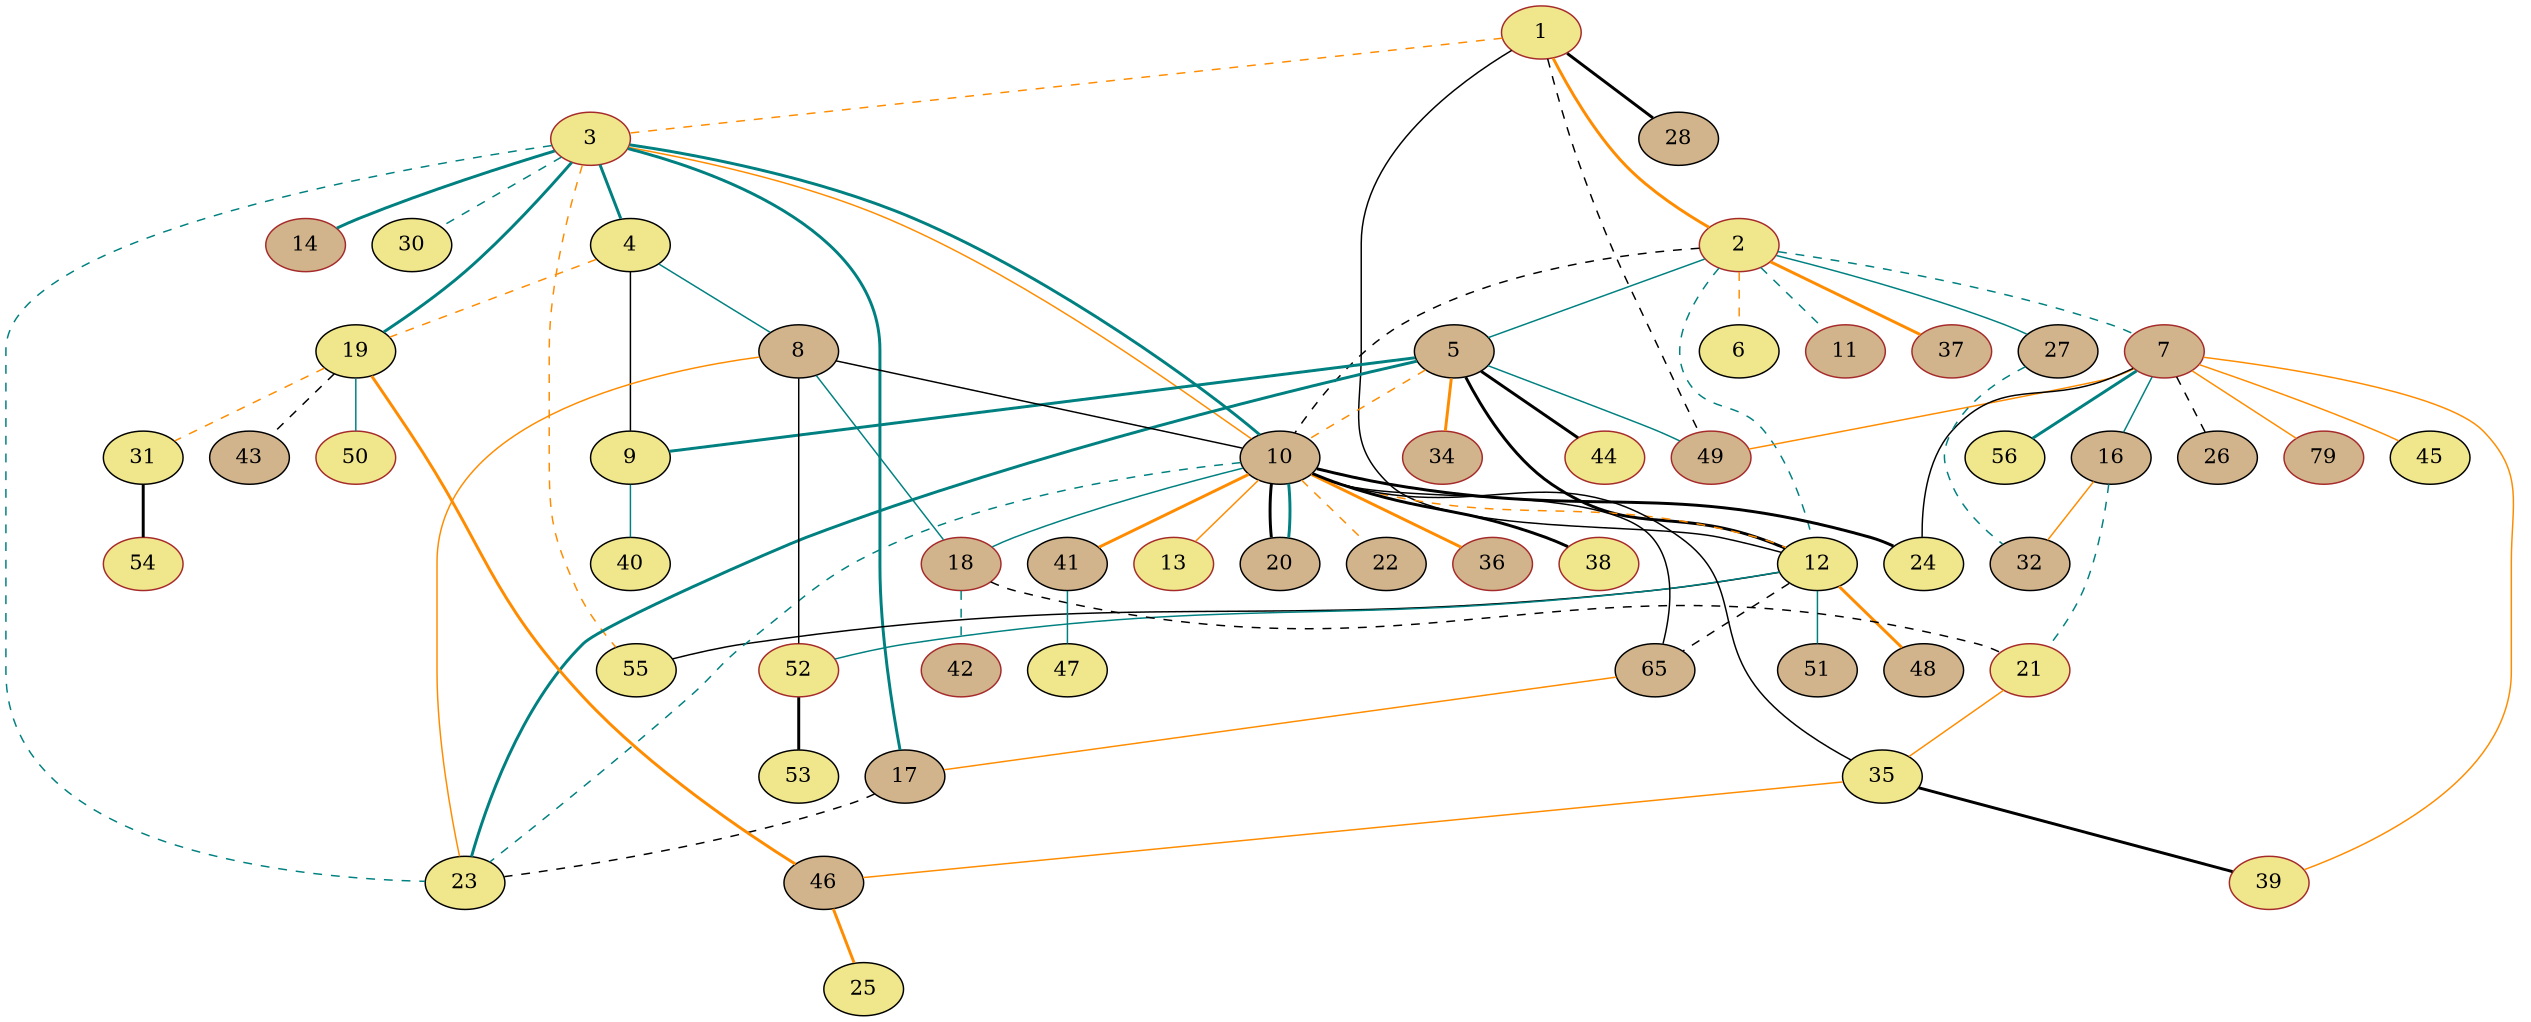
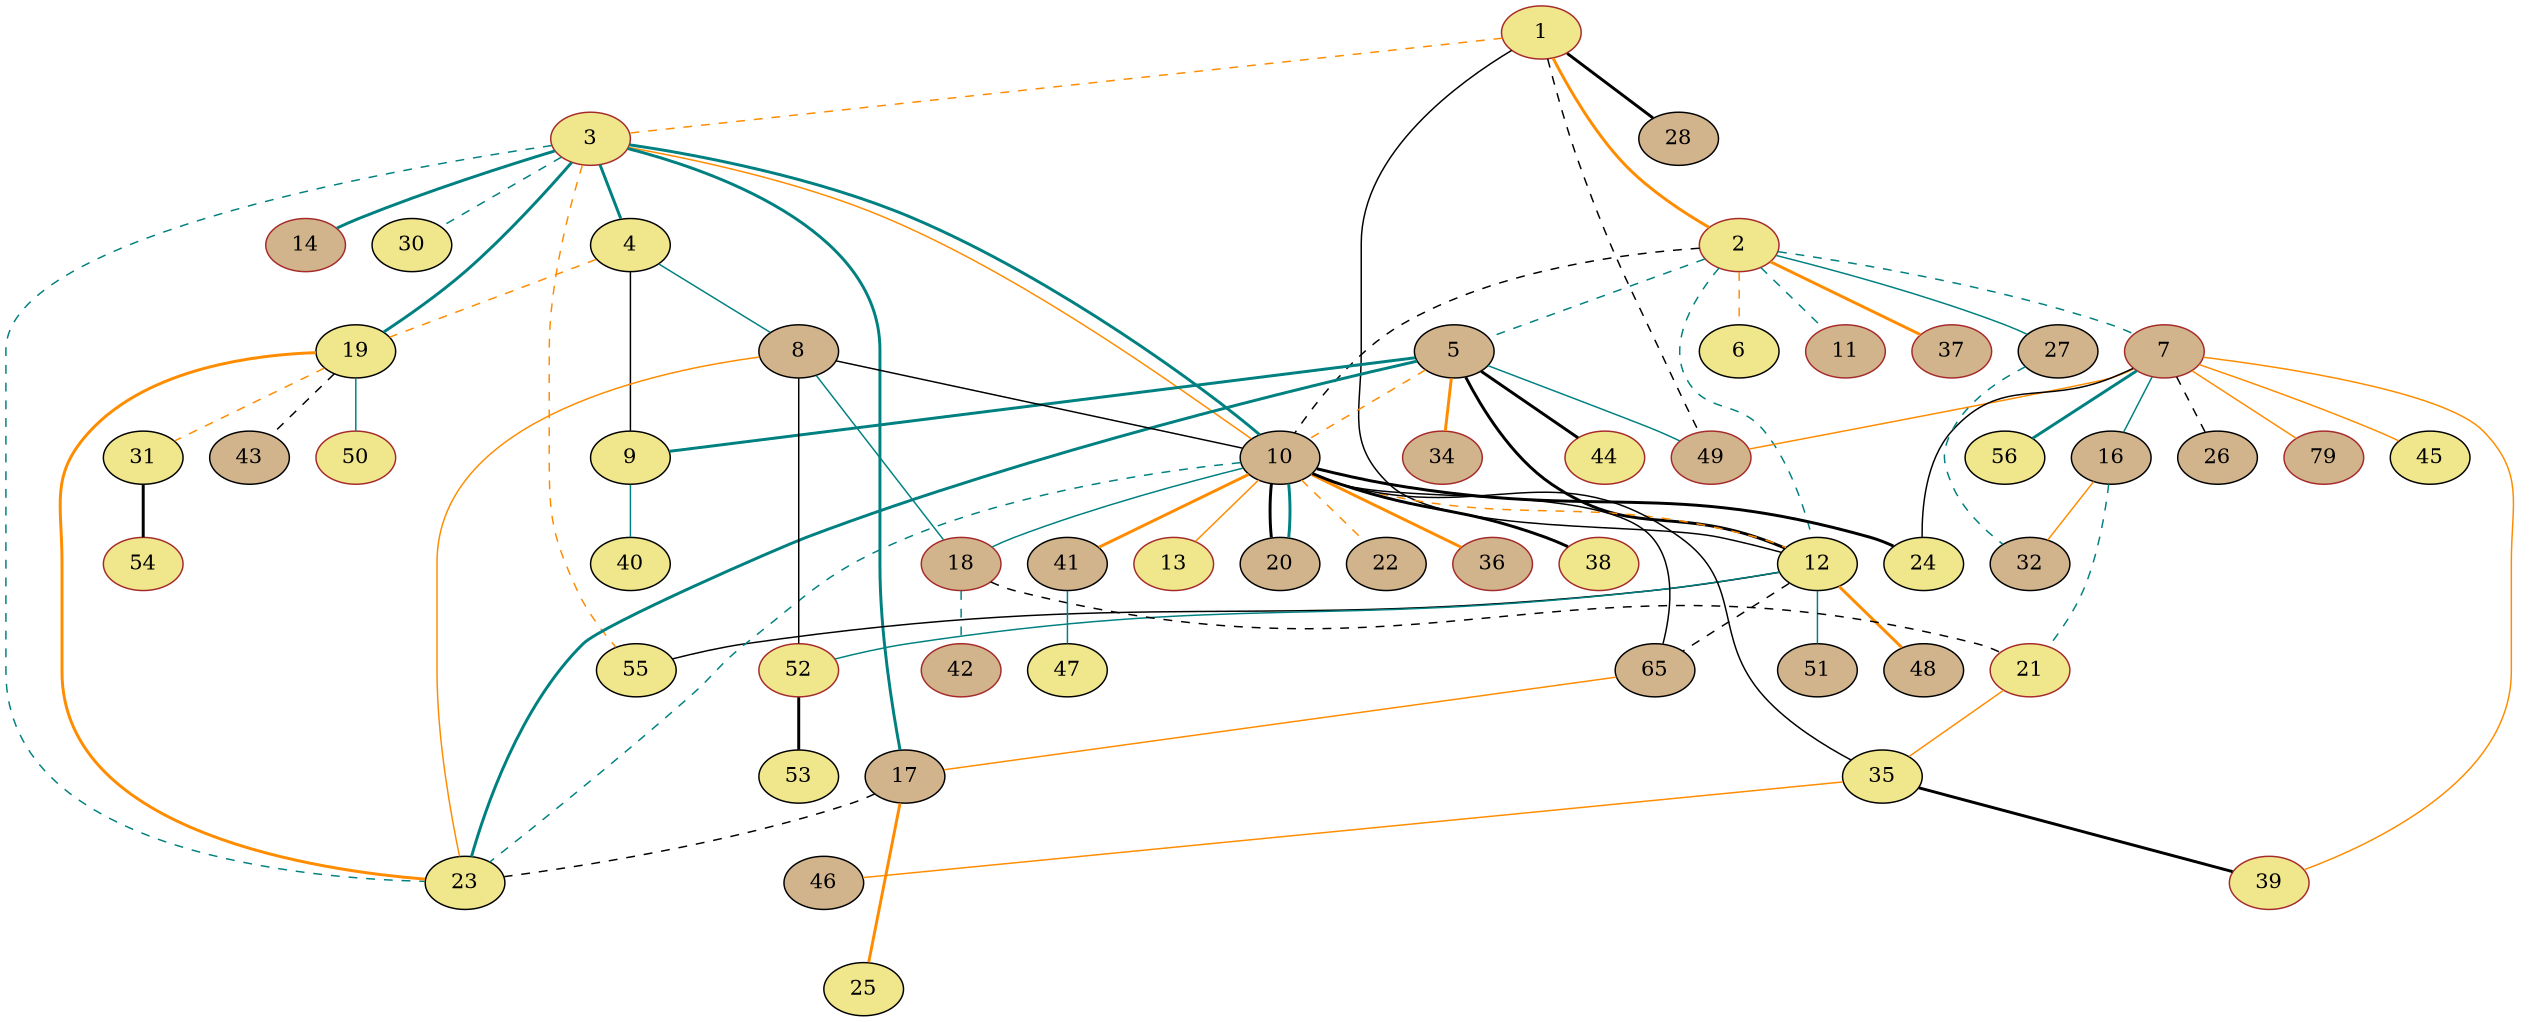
(1597, 298) -> (1597, 298)
(546, 654) -> (62, 652)
(844, 936) -> (884, 887)
